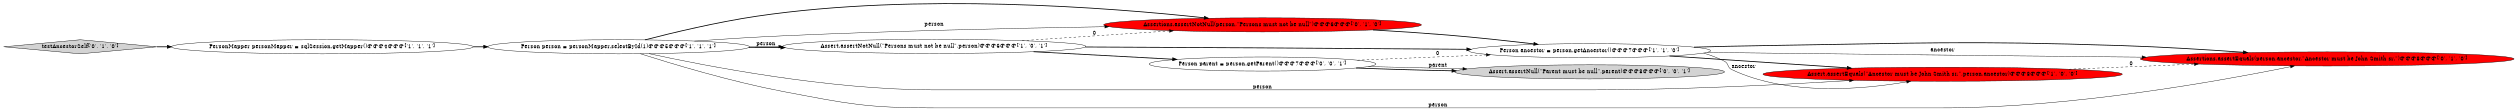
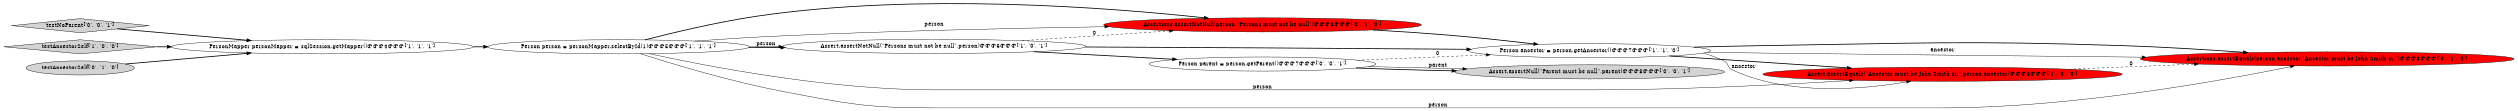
none -> (80, 26)
none -> (80, 47)
(80, 47) -> (80, 68)
